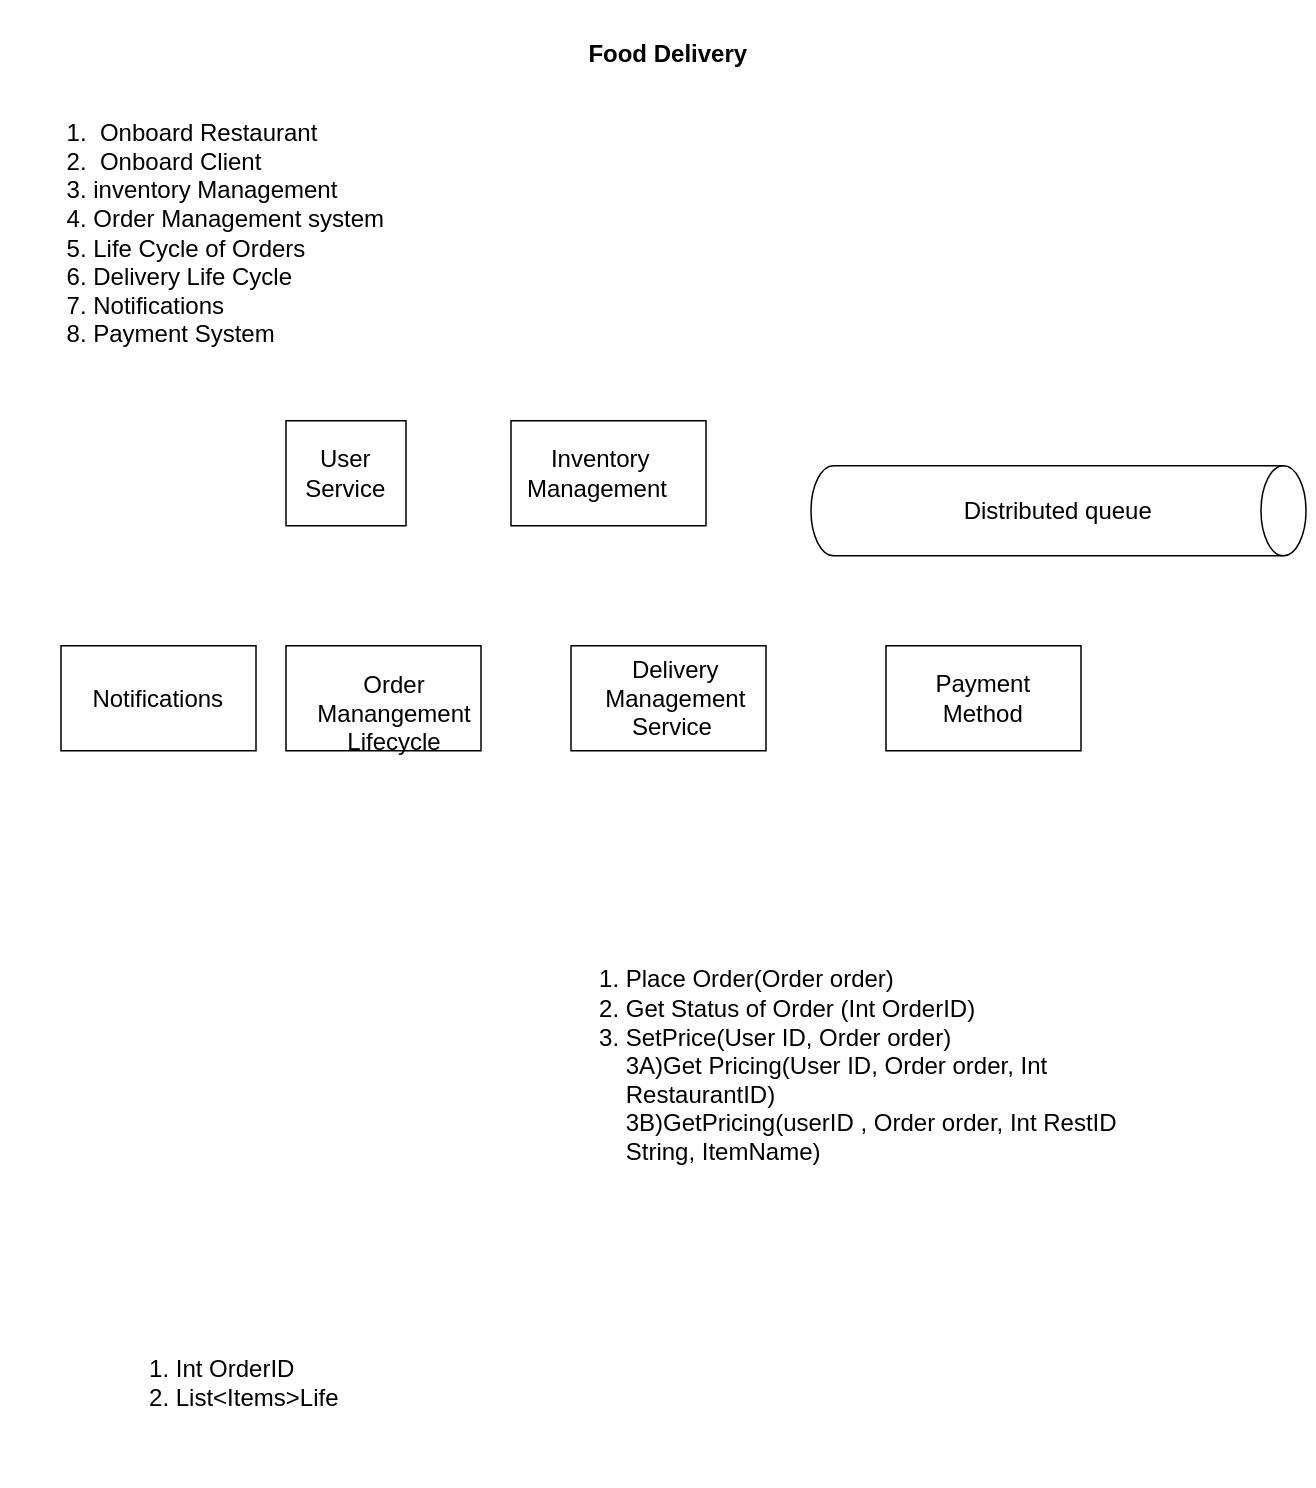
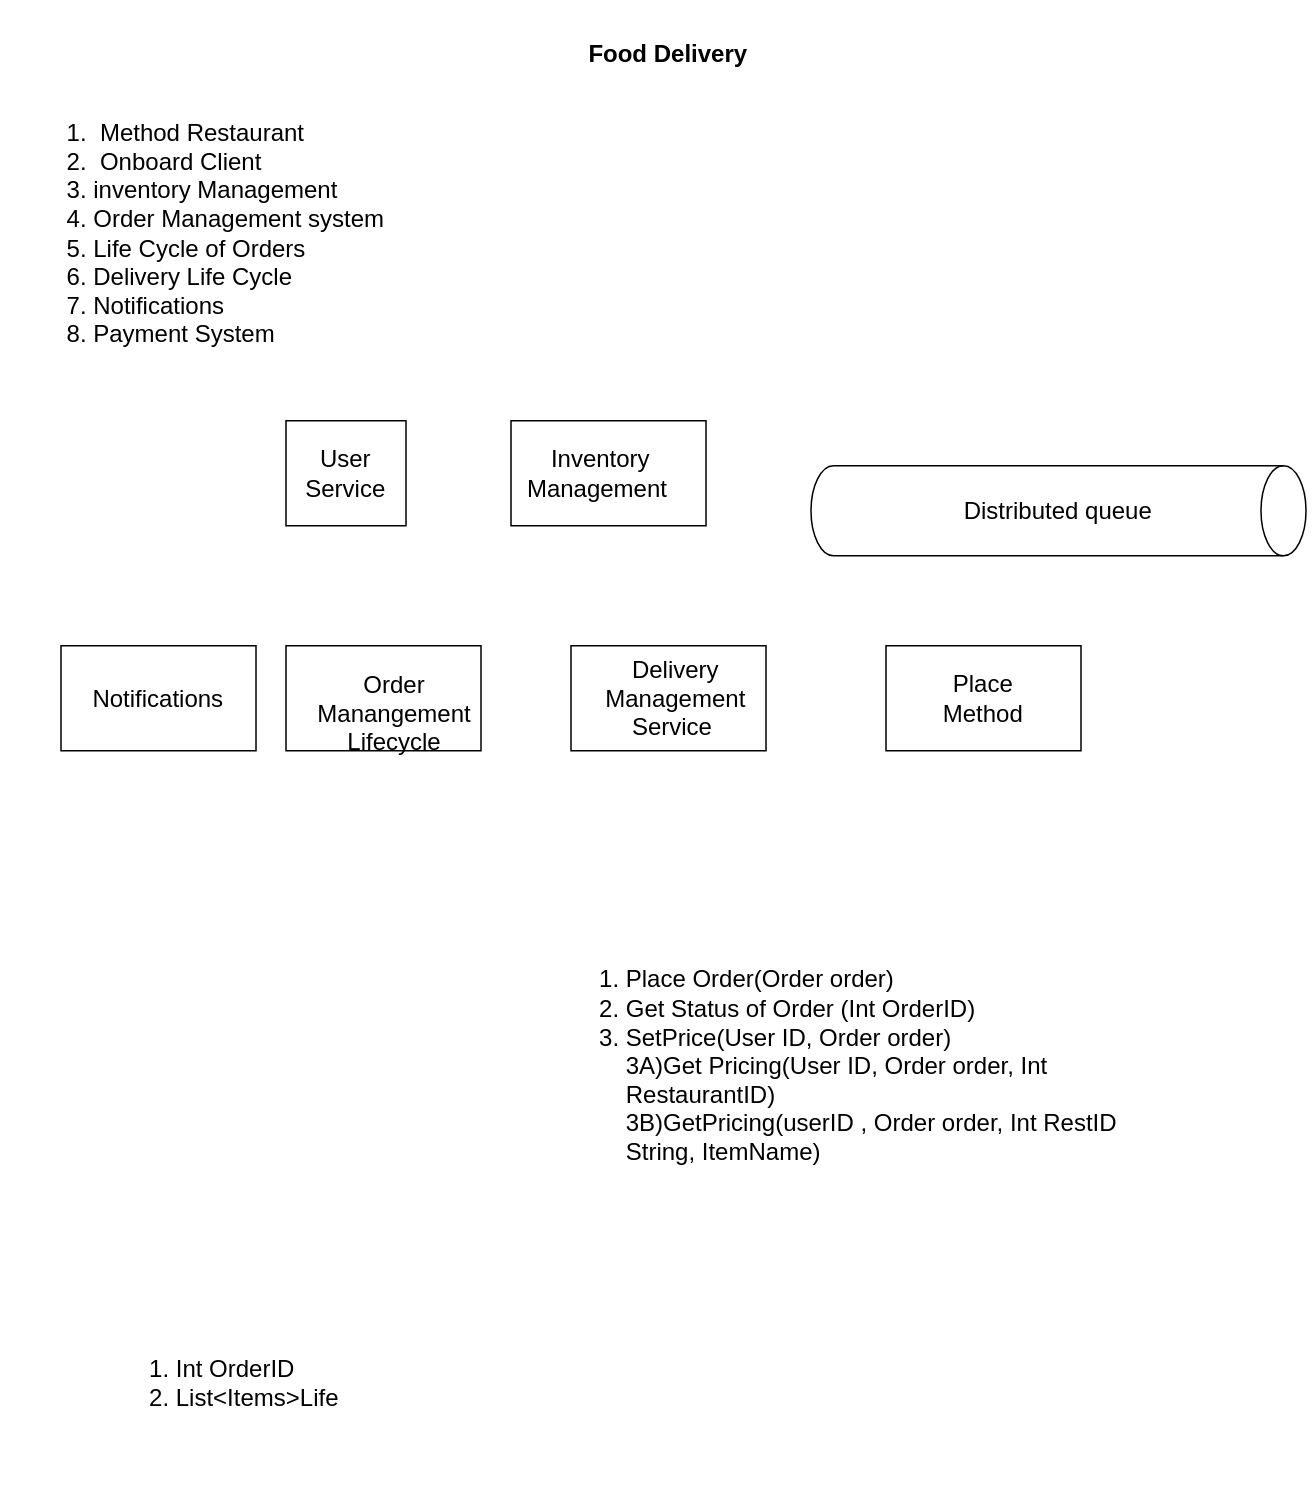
(182, 233) -> (182, 233)
(983, 698) -> (983, 698)
